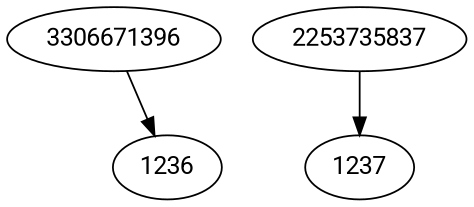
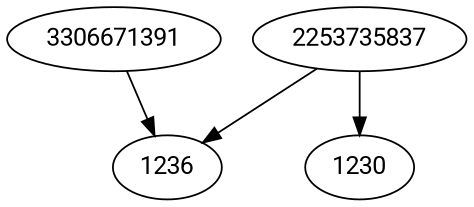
(114, 39) -> (114, 39)
none -> (268, 101)
(360, 167) -> (360, 167)
